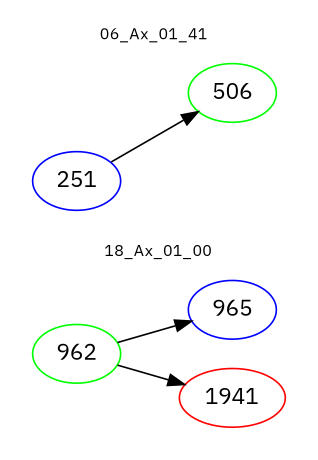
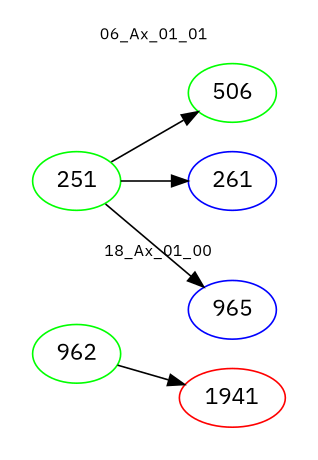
(154, 35) -> (154, 35)
(77, 181) -> (77, 181)
none -> (232, 181)
(146, 334) -> (157, 247)
